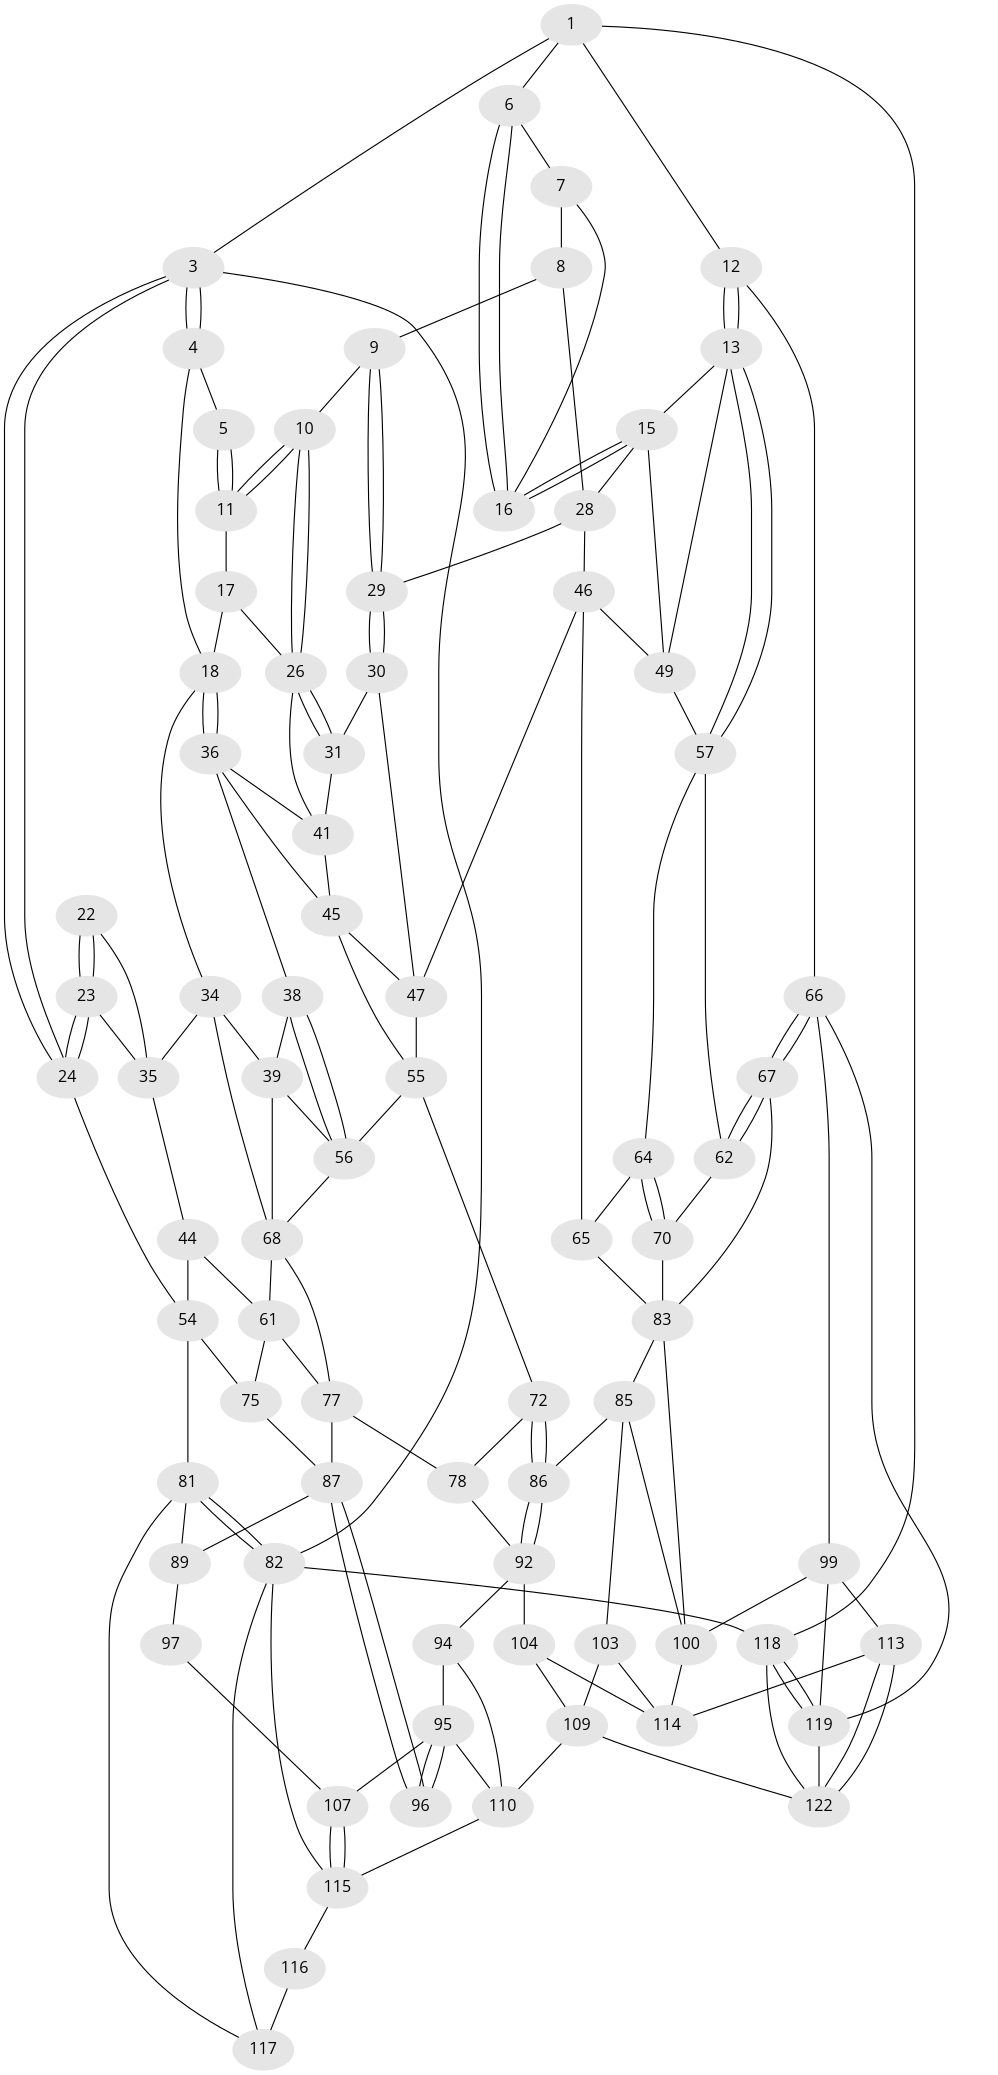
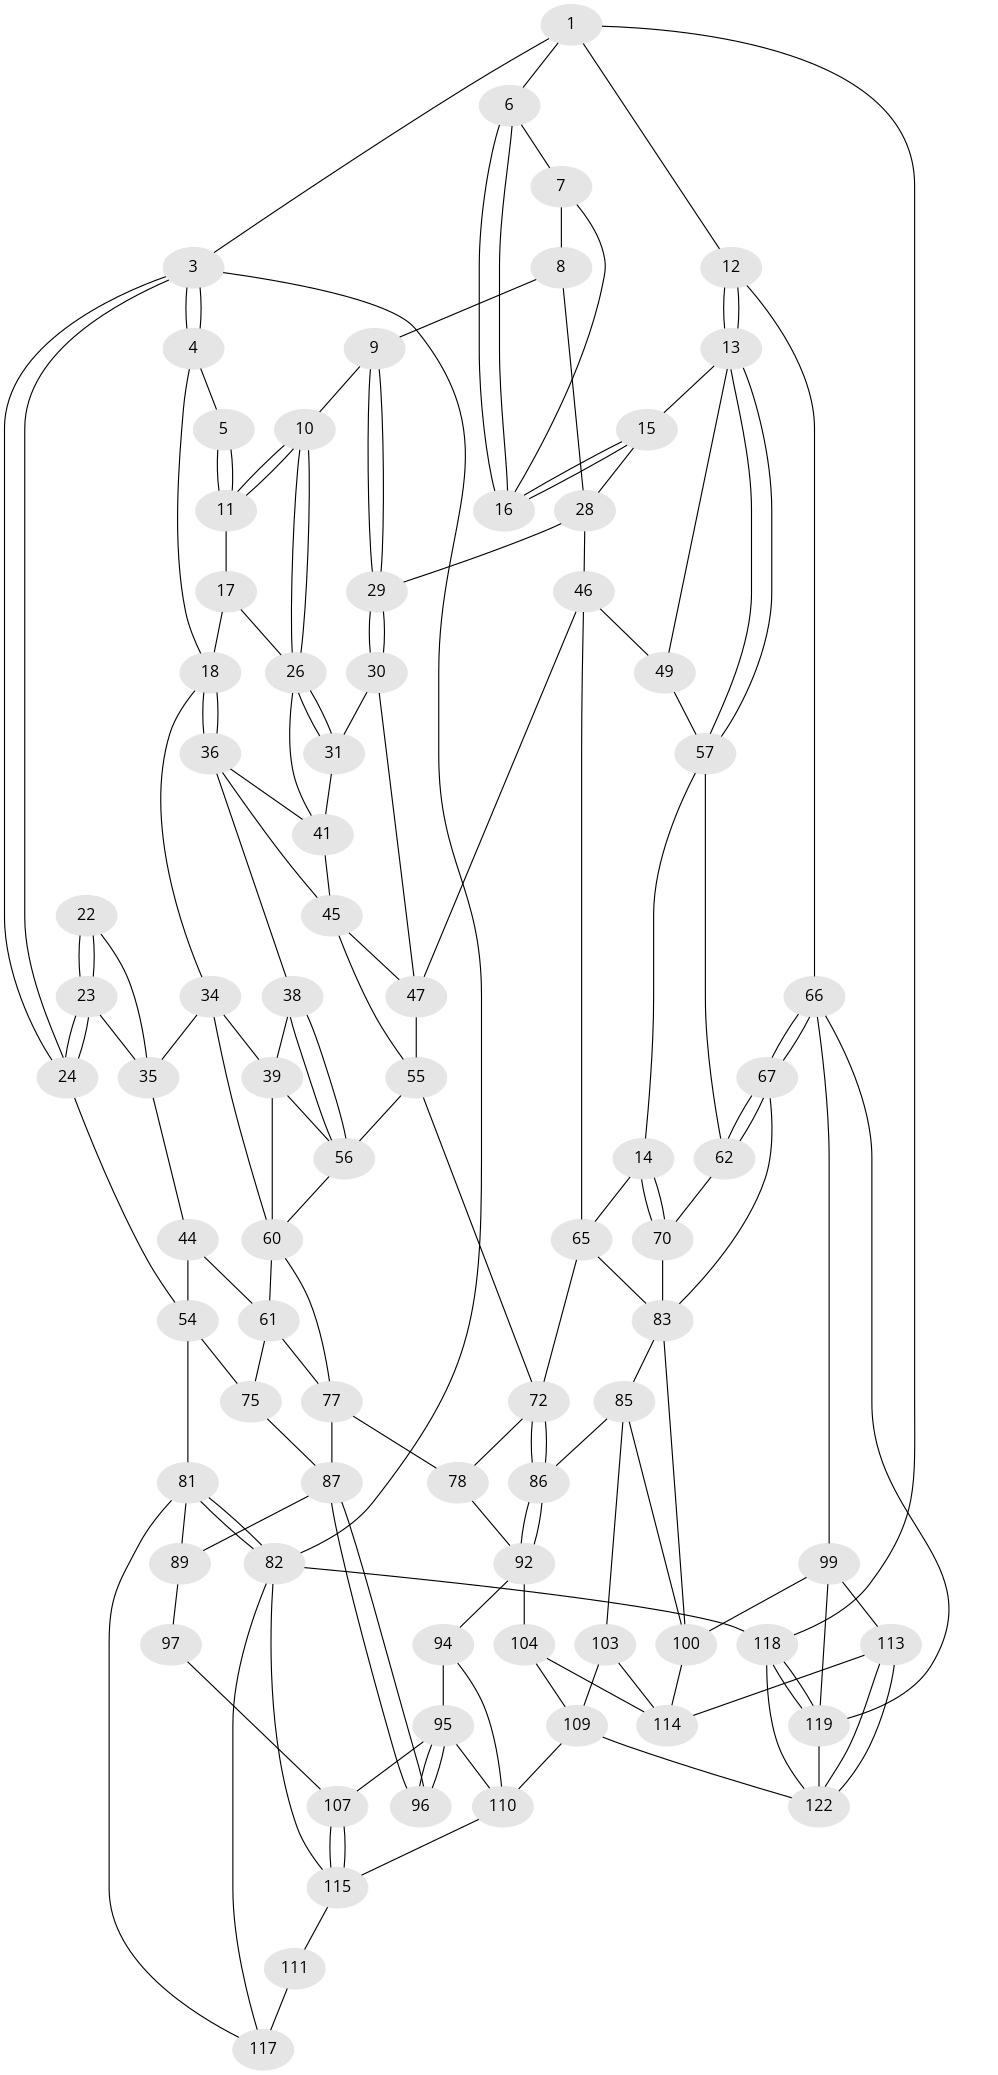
(656, 551) -> none
(644, 1159) -> (644, 1159)
(272, 1240) -> (272, 1240)
none -> (560, 1321)
(295, 1969) -> (295, 1969)
